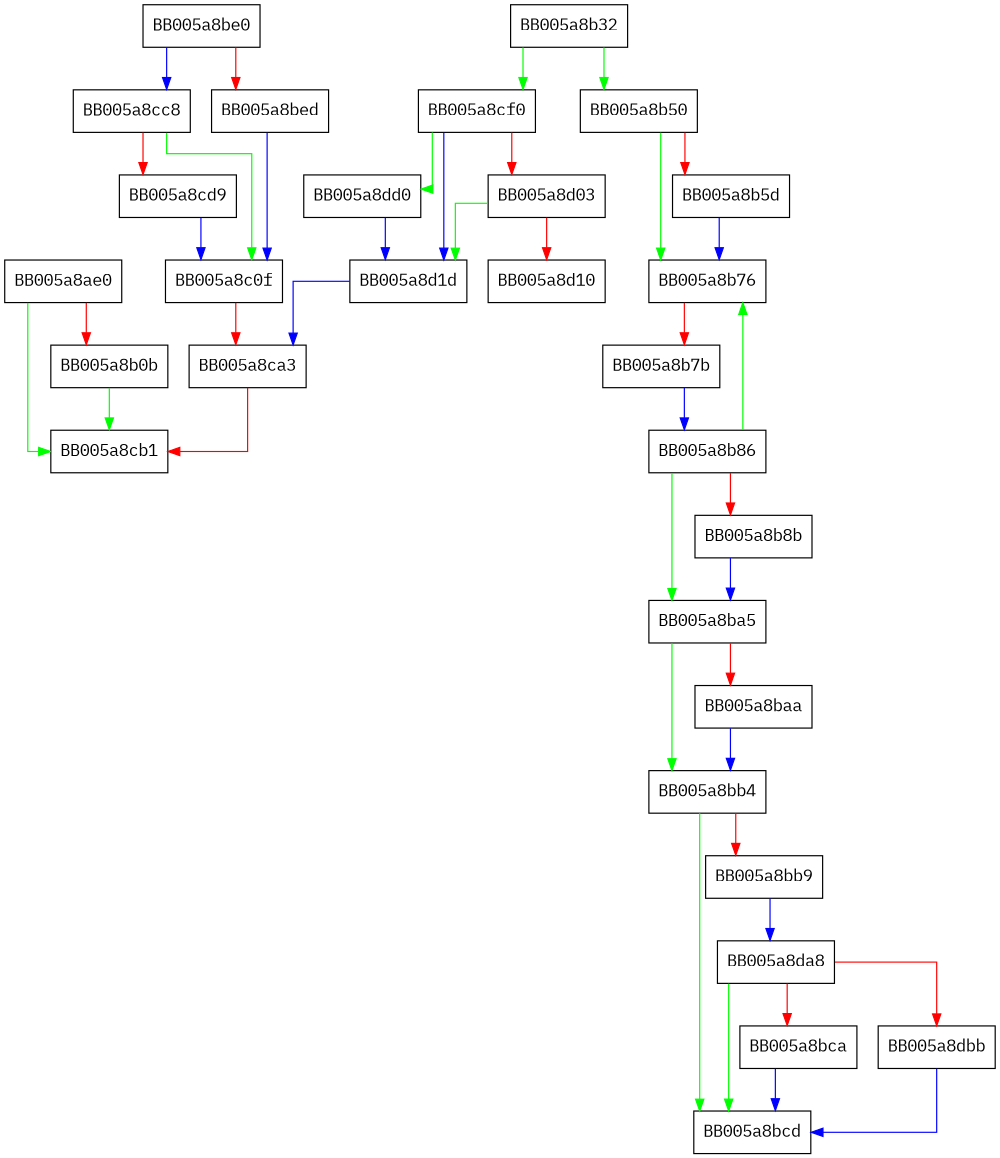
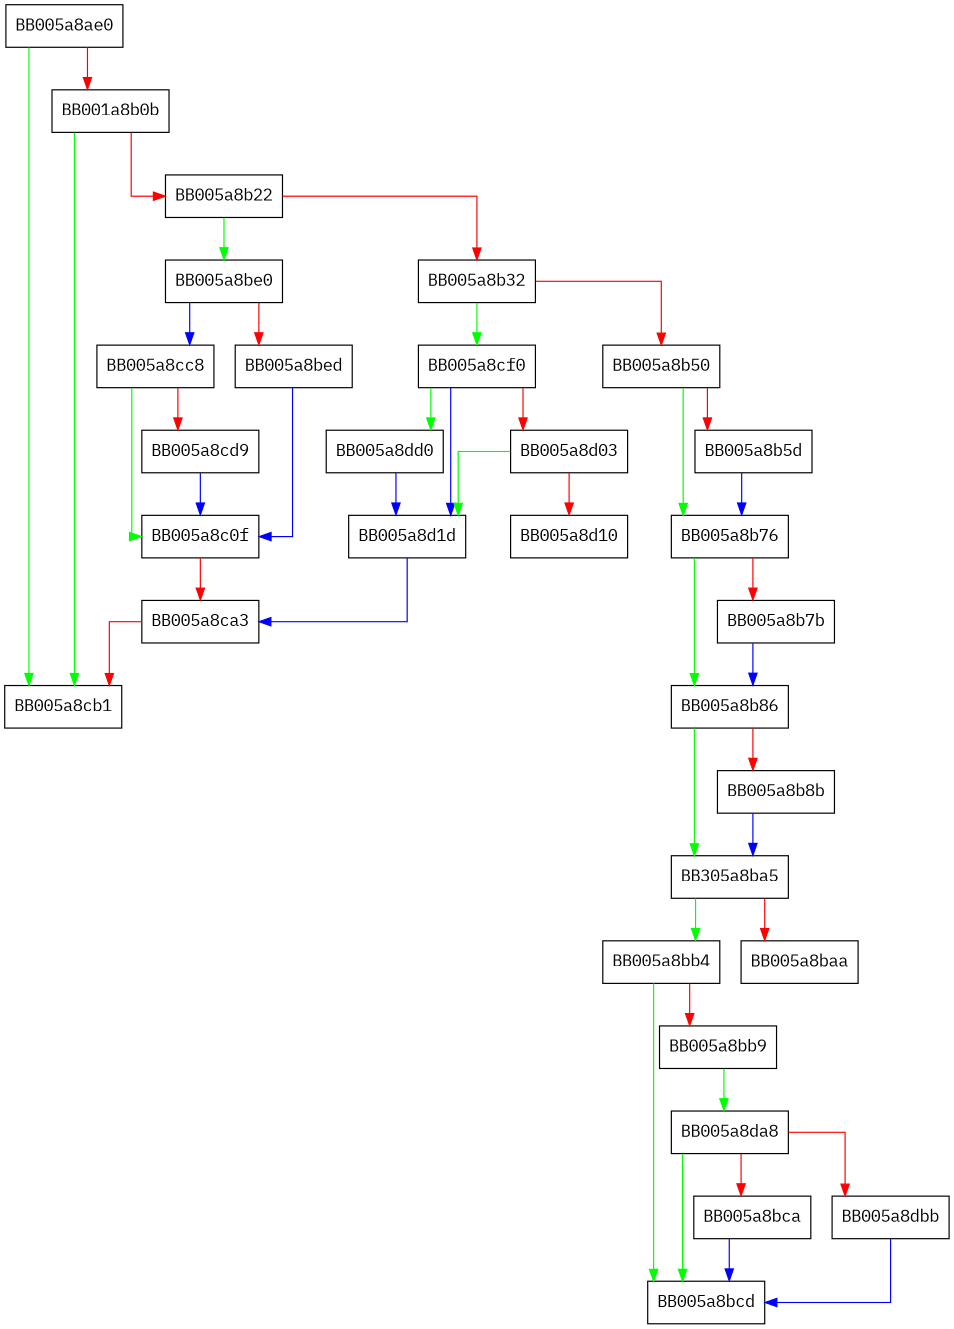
(604, 63) -> (624, 281)
none -> (224, 196)
(109, 366) -> (111, 111)
(743, 372) -> (694, 616)
(707, 622) -> (730, 877)
(730, 743) -> none
(770, 914) -> (724, 1084)
